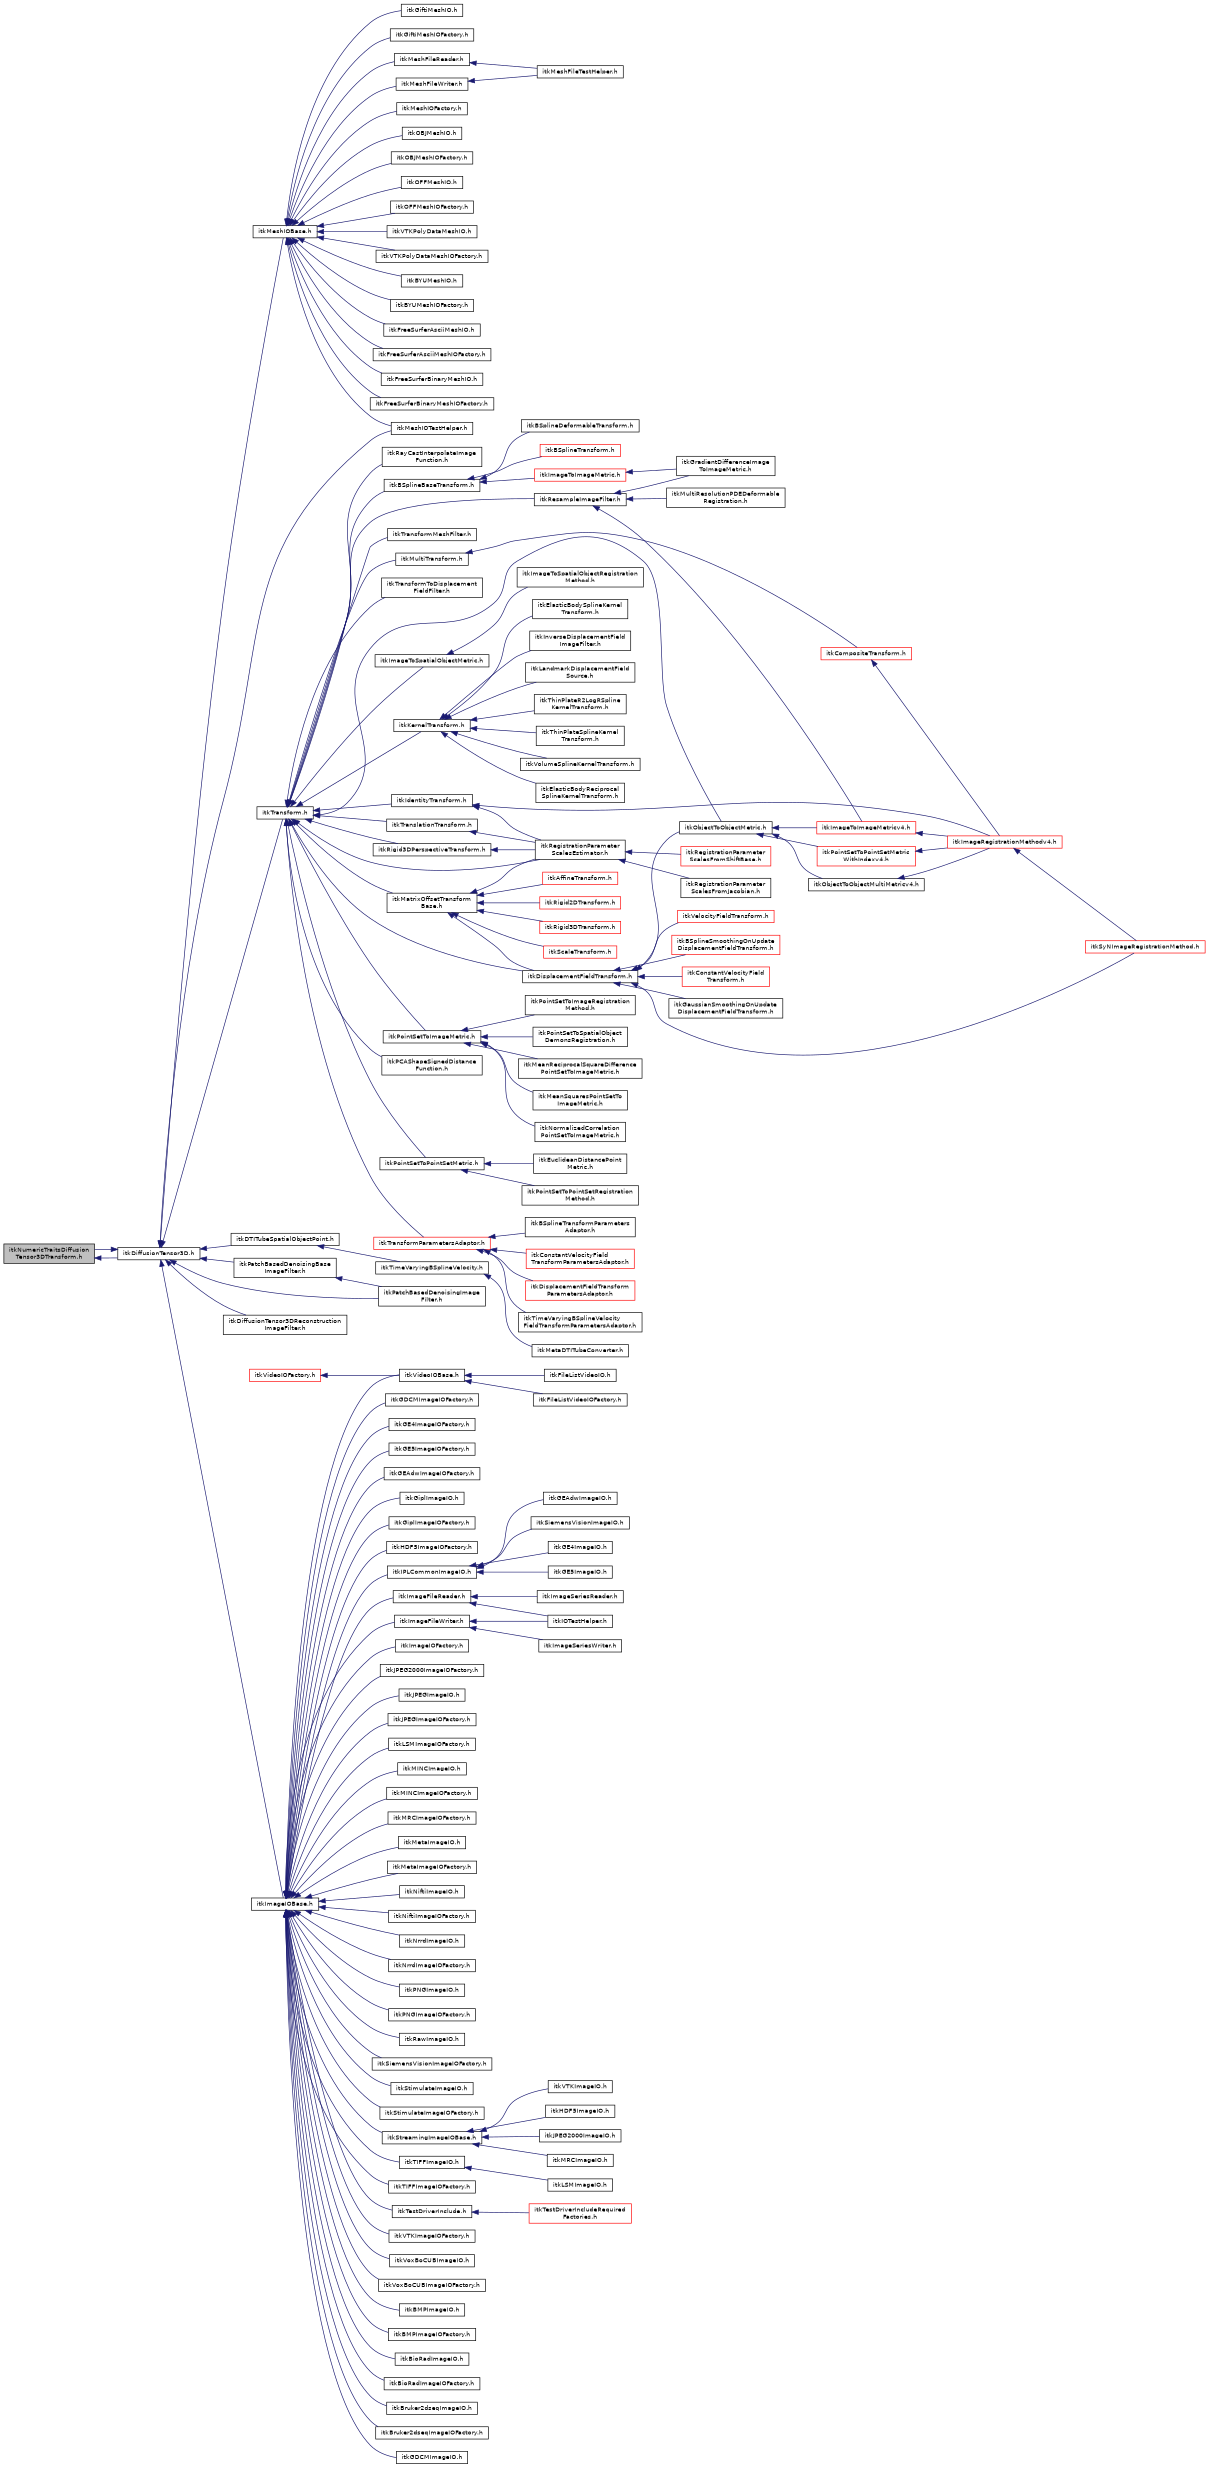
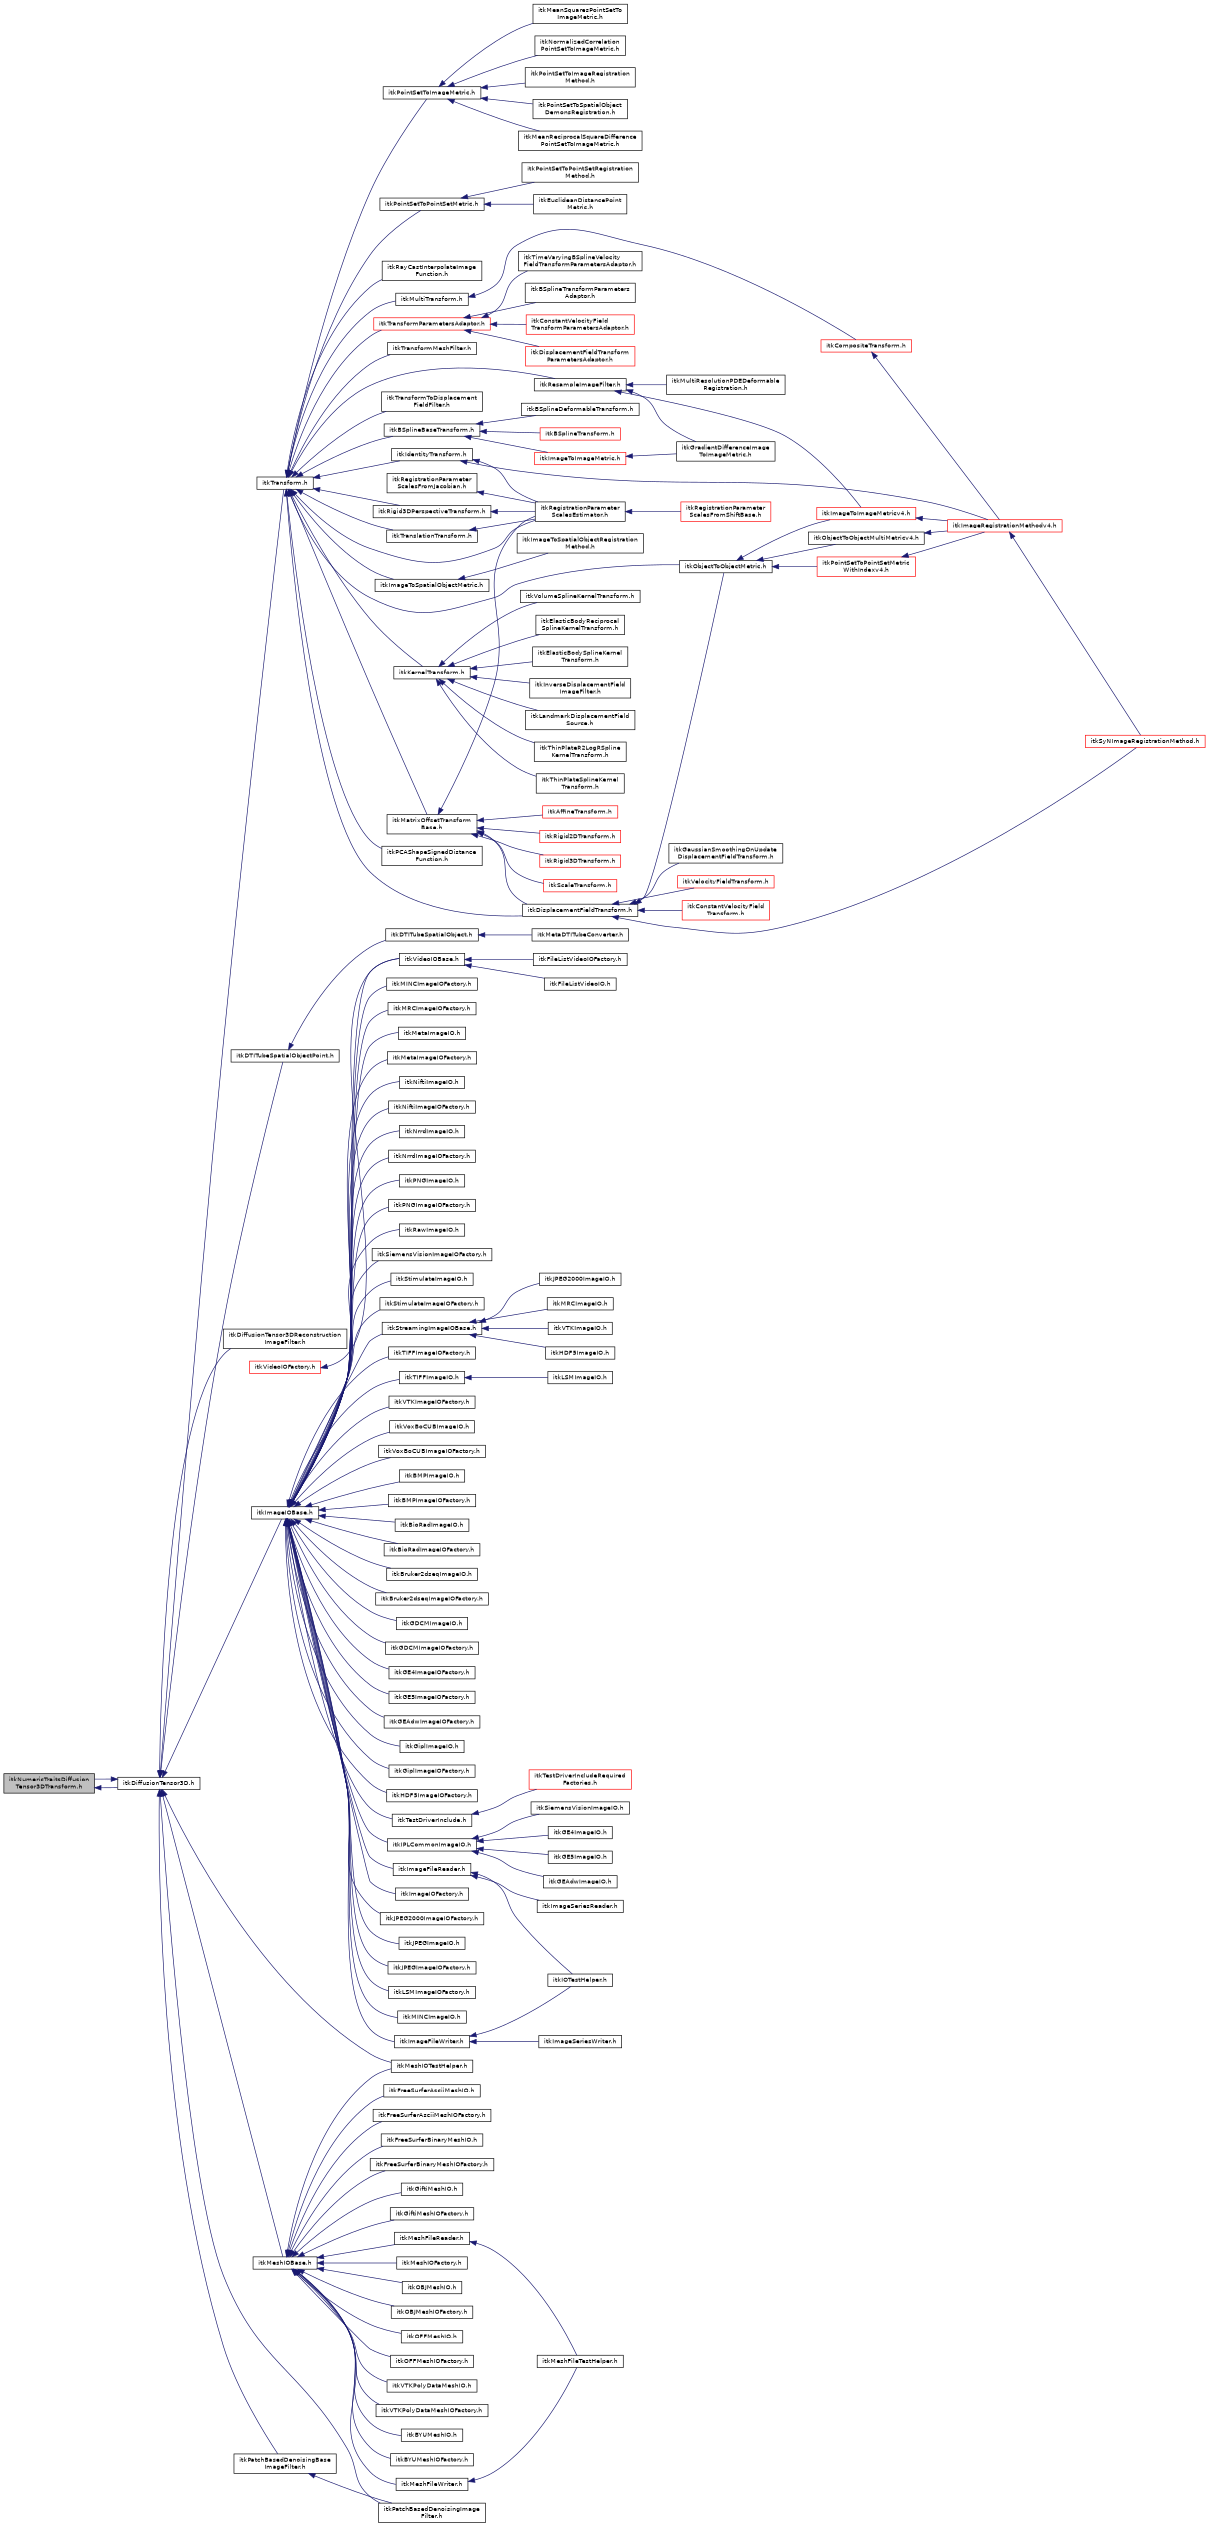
(657, 870) -> (509, 498)
(726, 945) -> none
(432, 1268) -> (432, 935)
